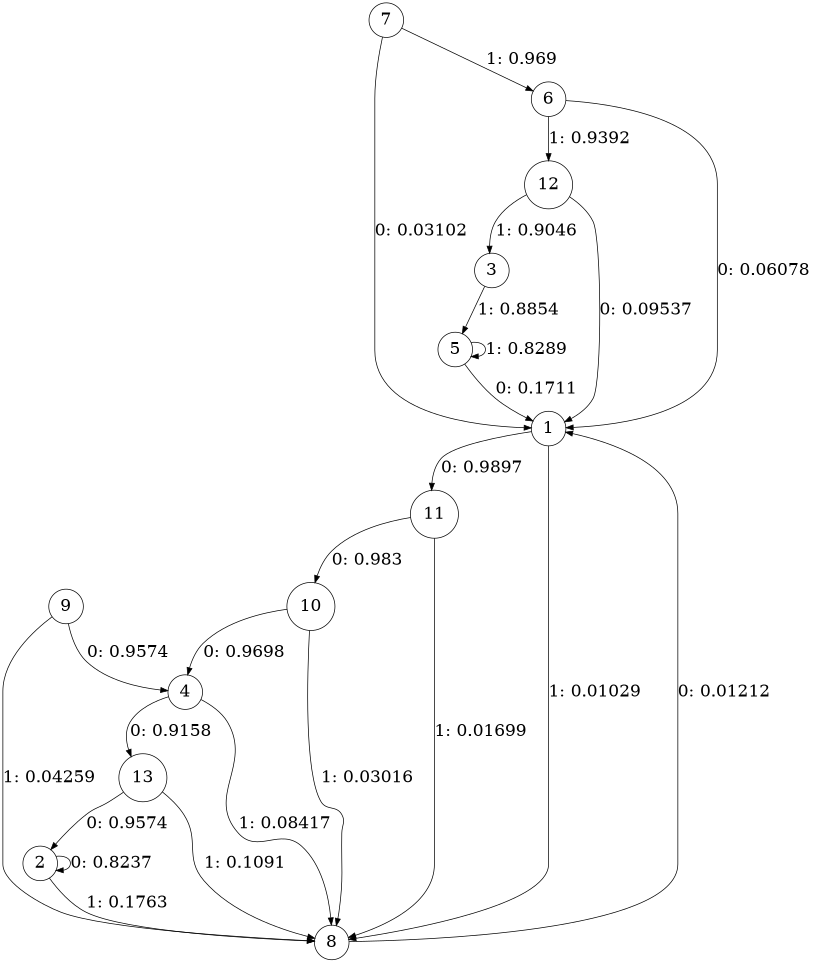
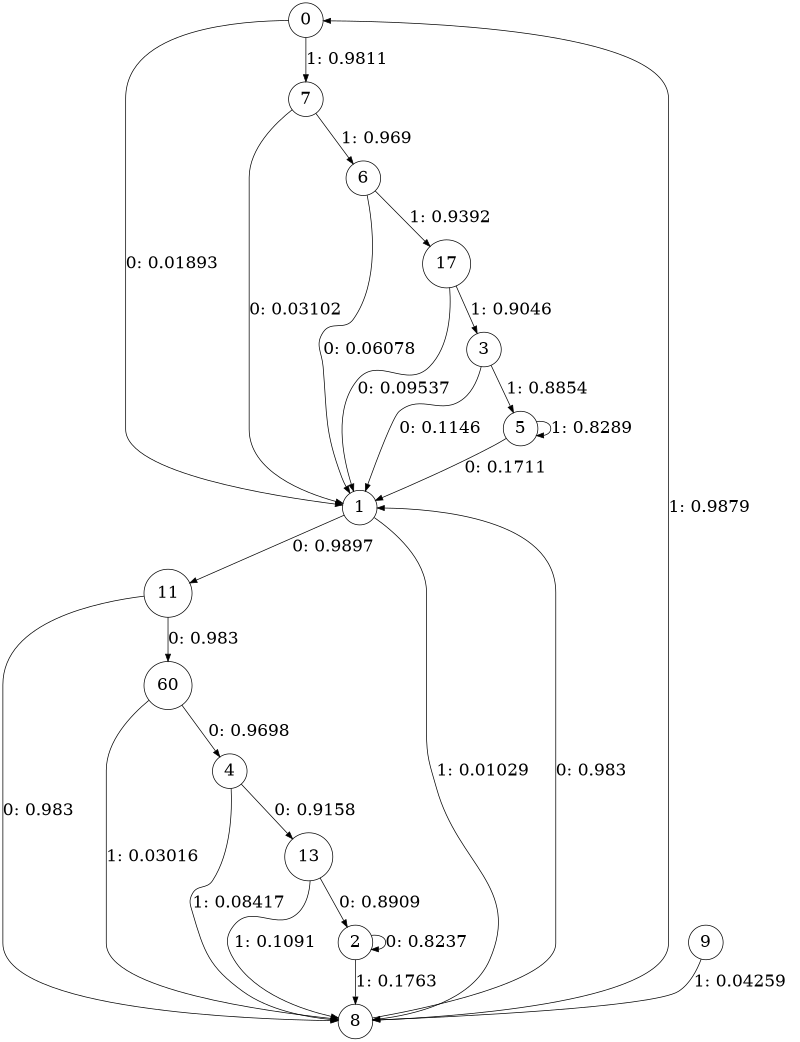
none -> (306, 20)
(549, 185) -> (447, 264)
none -> (410, 405)
(311, 606) -> (168, 685)
(102, 673) -> none
(730, 692) -> (602, 771)
(486, 732) -> (49, 811)
(135, 824) -> (388, 903)
